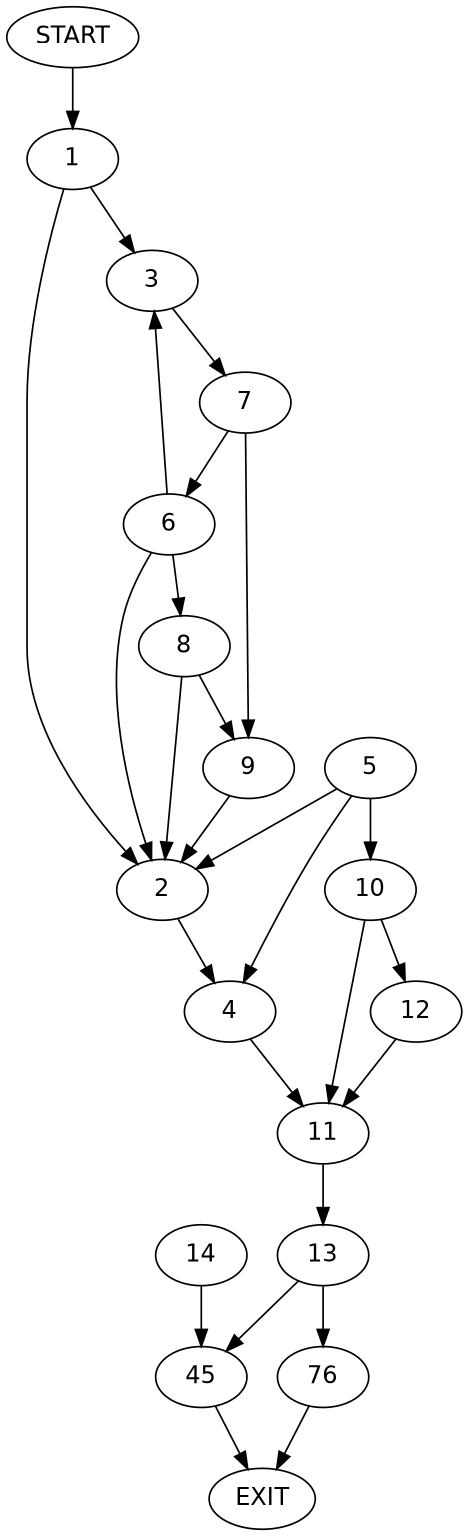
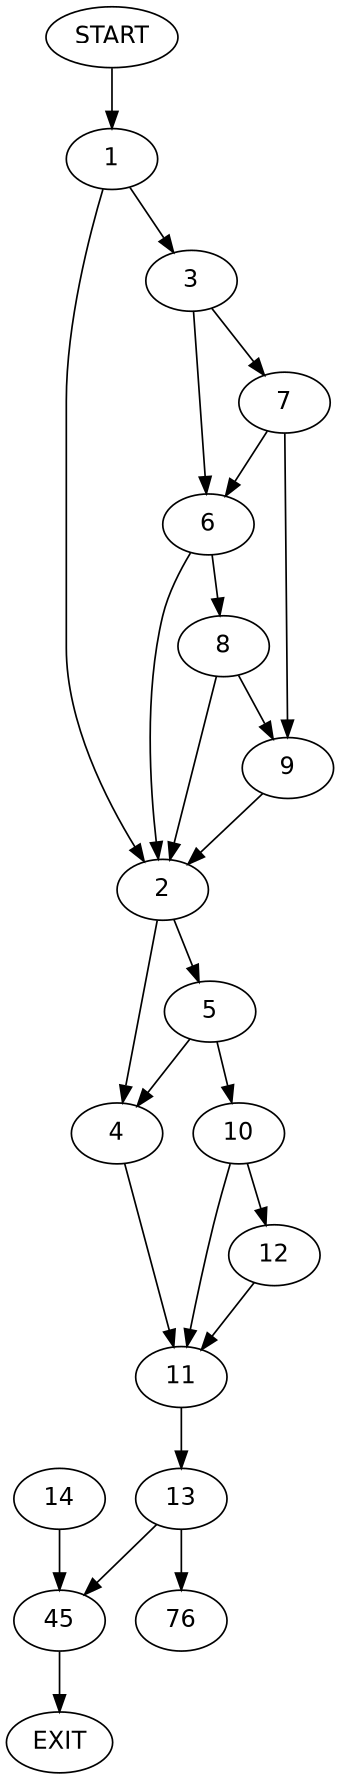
(161, 411) -> (199, 394)
(274, 825) -> (183, 943)
(297, 1430) -> none
